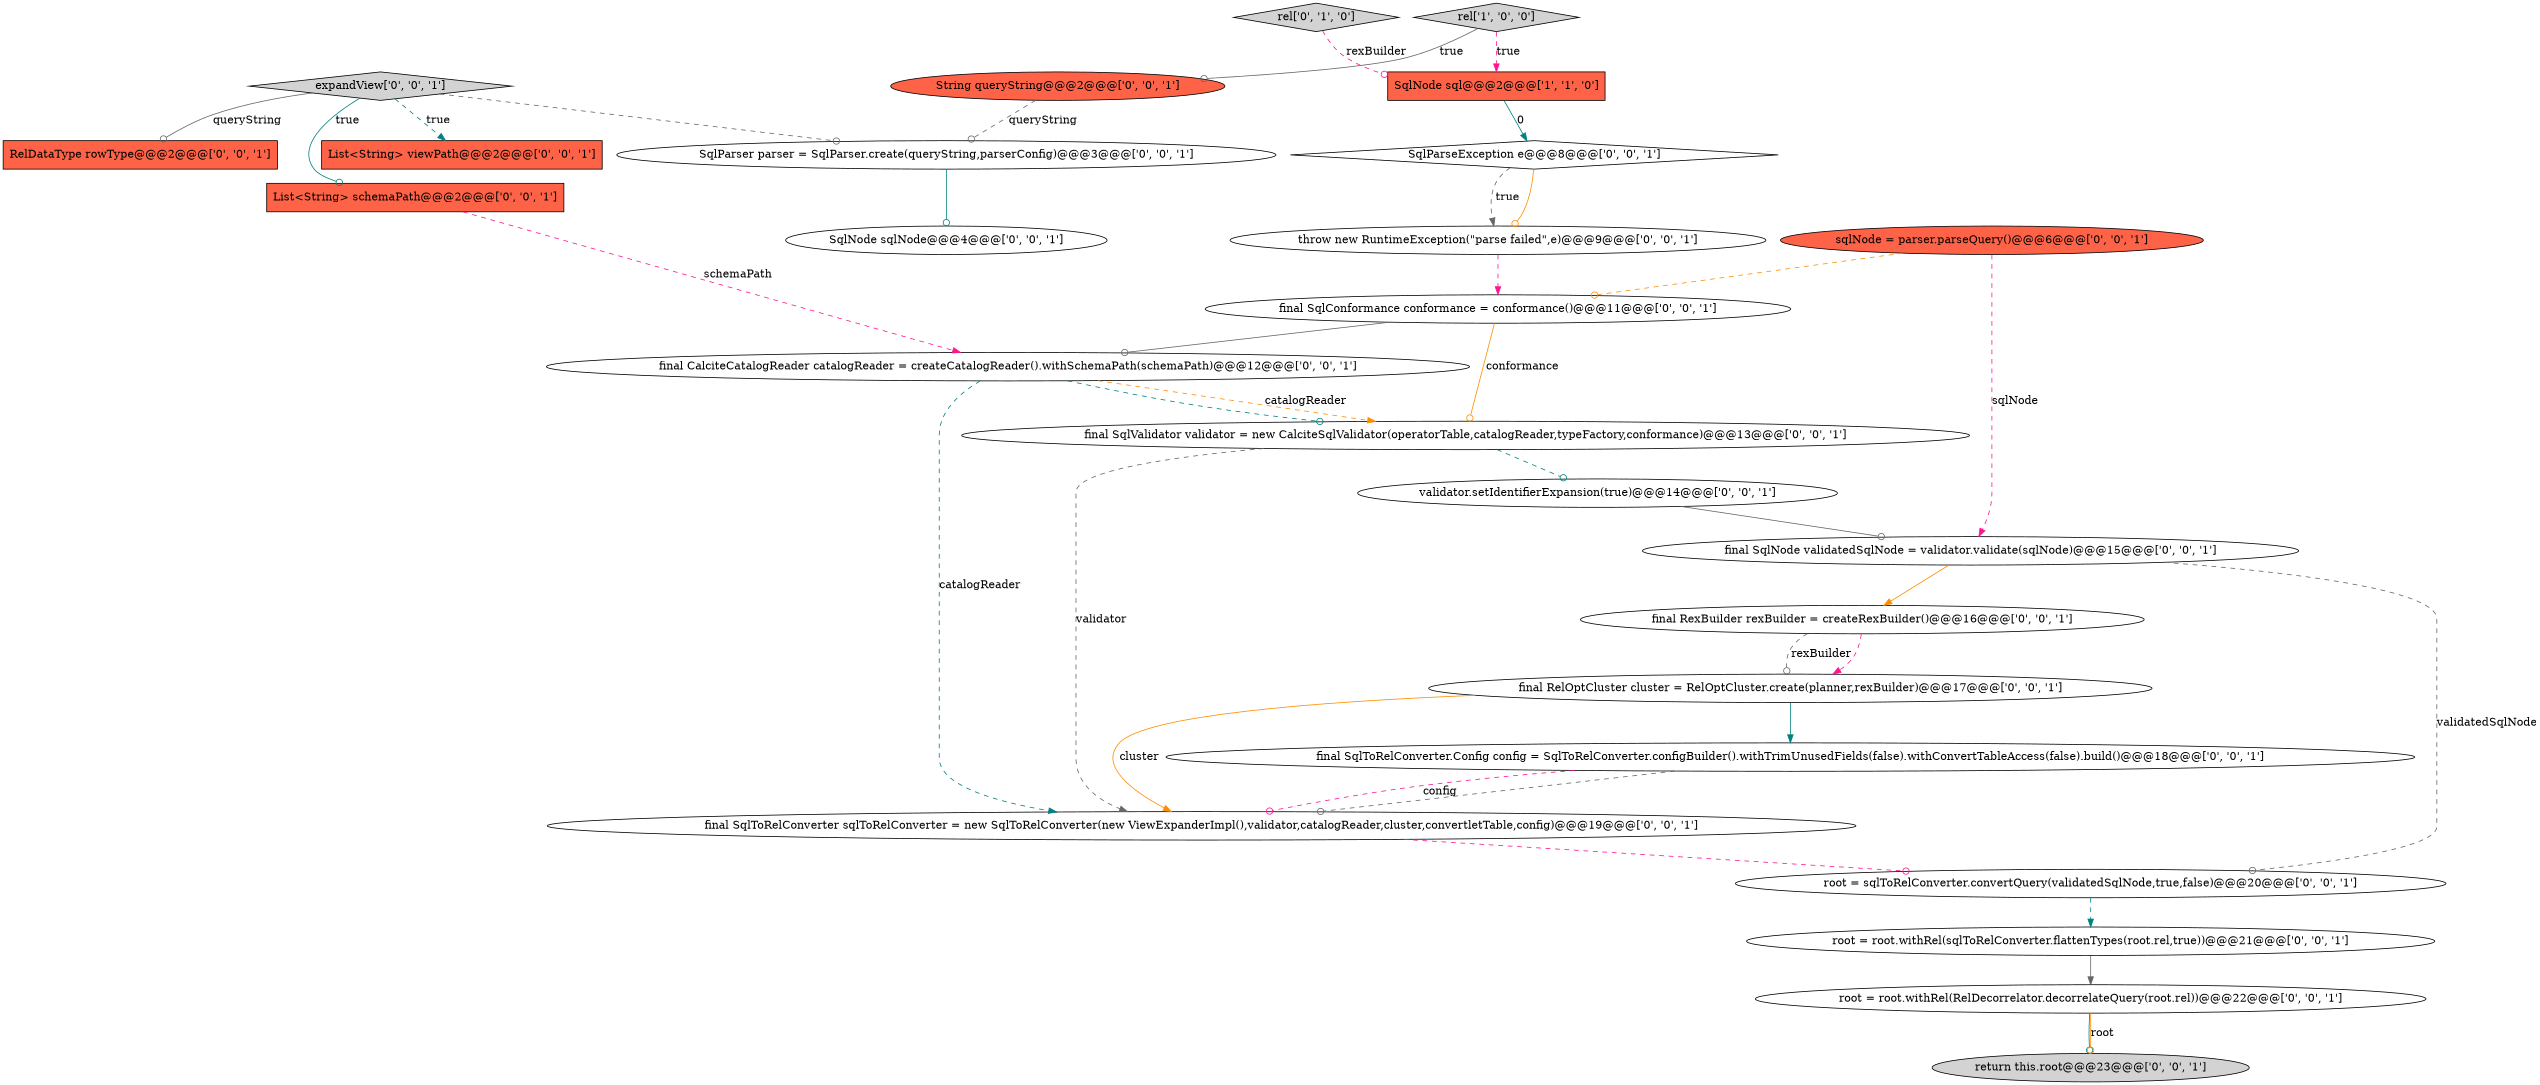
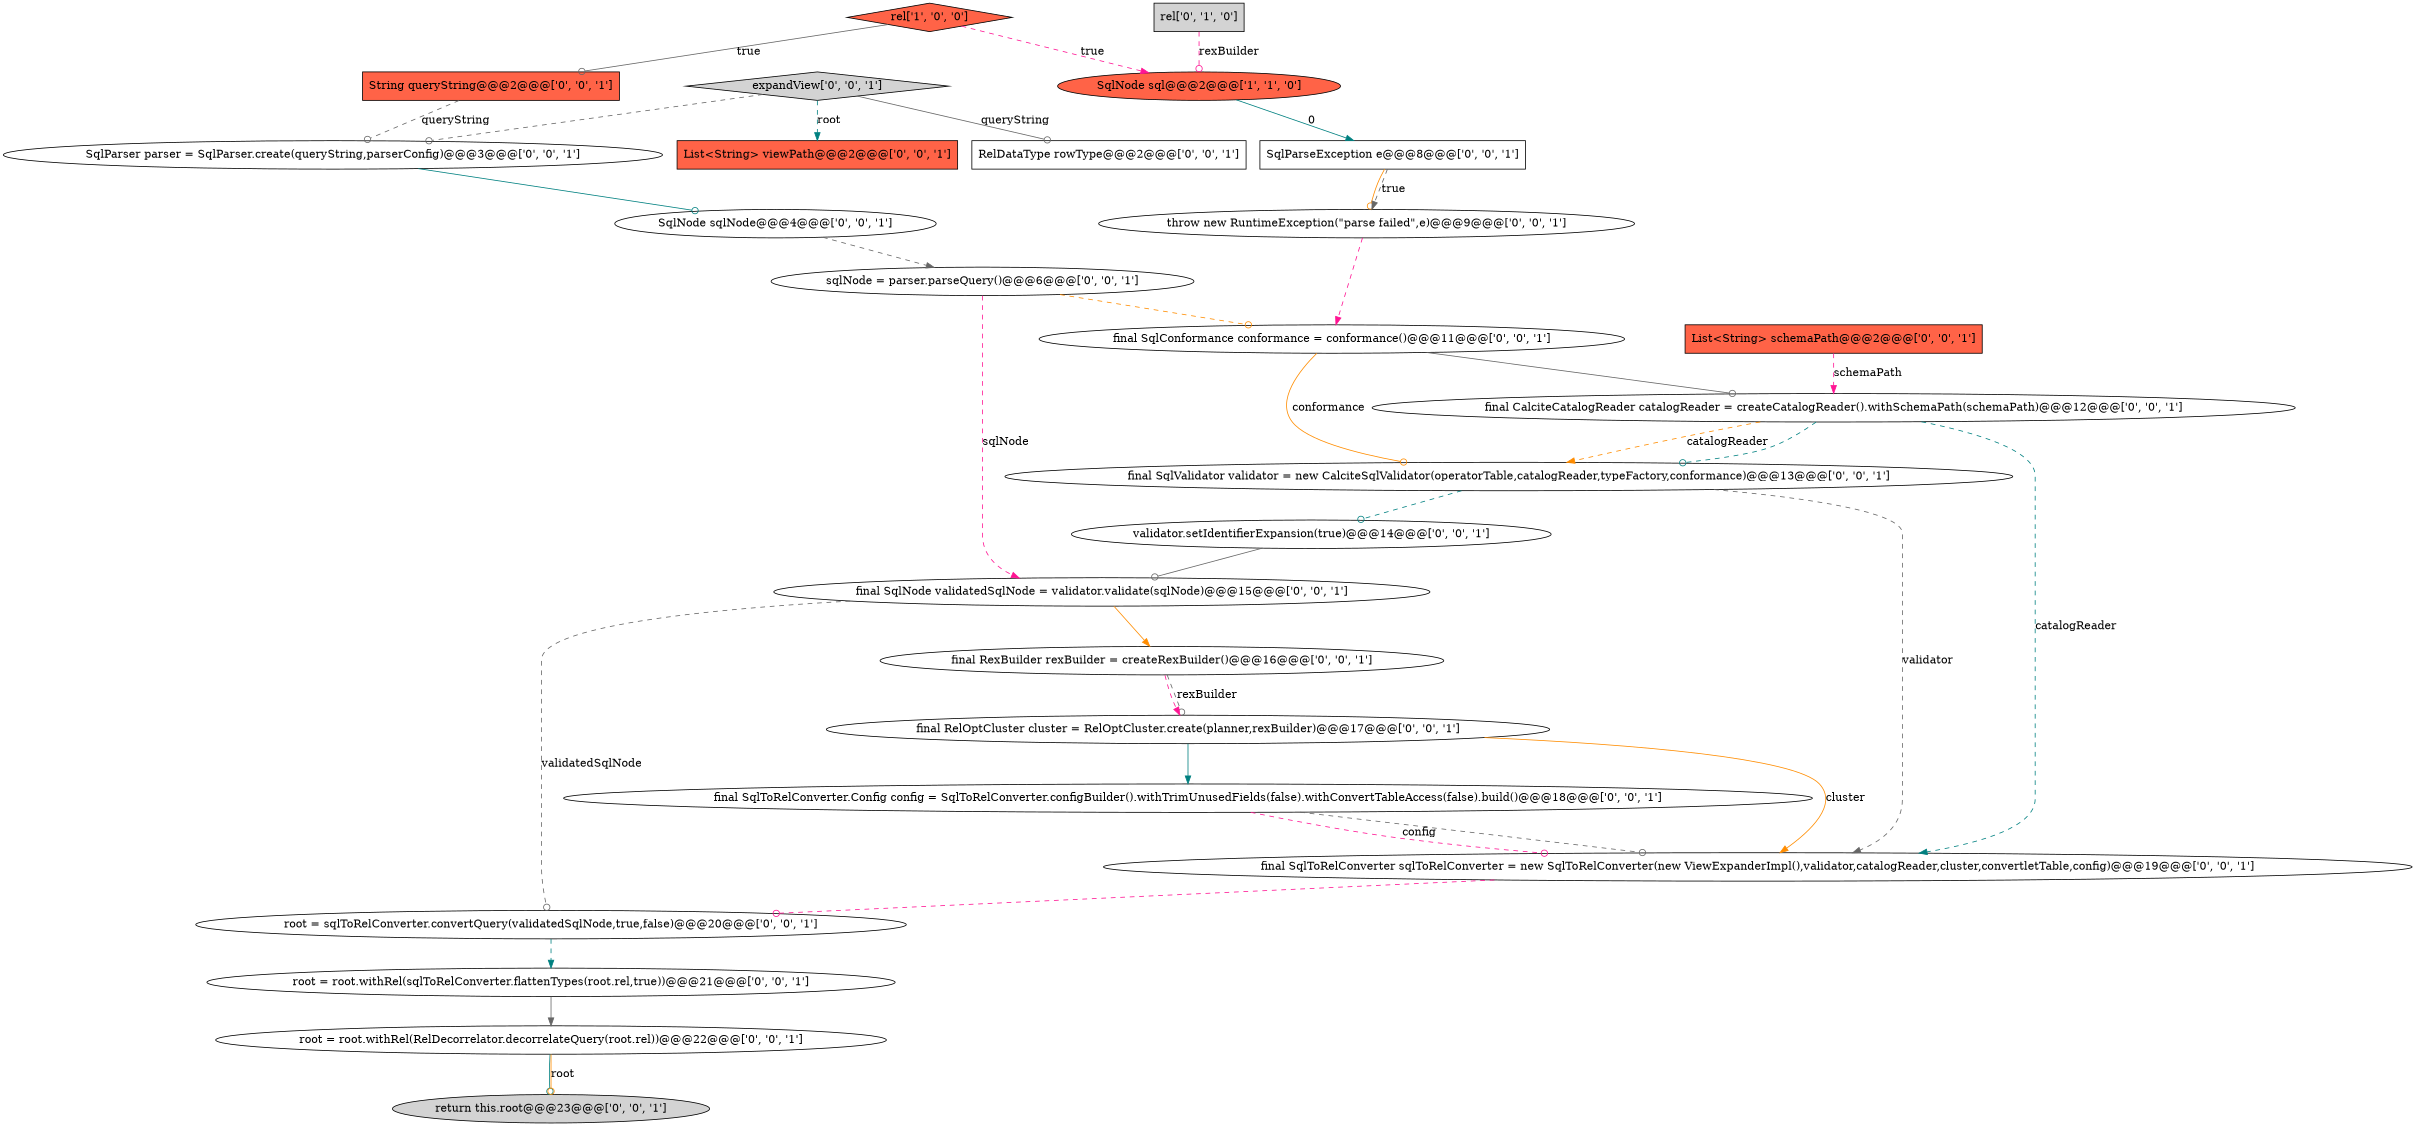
(1316, 17) -> (1199, 17)
(1496, 17) -> (930, 17)
(1058, 86) -> (491, 86)
(1496, 86) -> (1199, 86)
(439, 121) -> (829, 121)
(315, 137) -> none
(140, 155) -> (1109, 155)
(1534, 155) -> (1393, 155)
(1992, 240) -> (983, 281)
none -> (875, 251)
